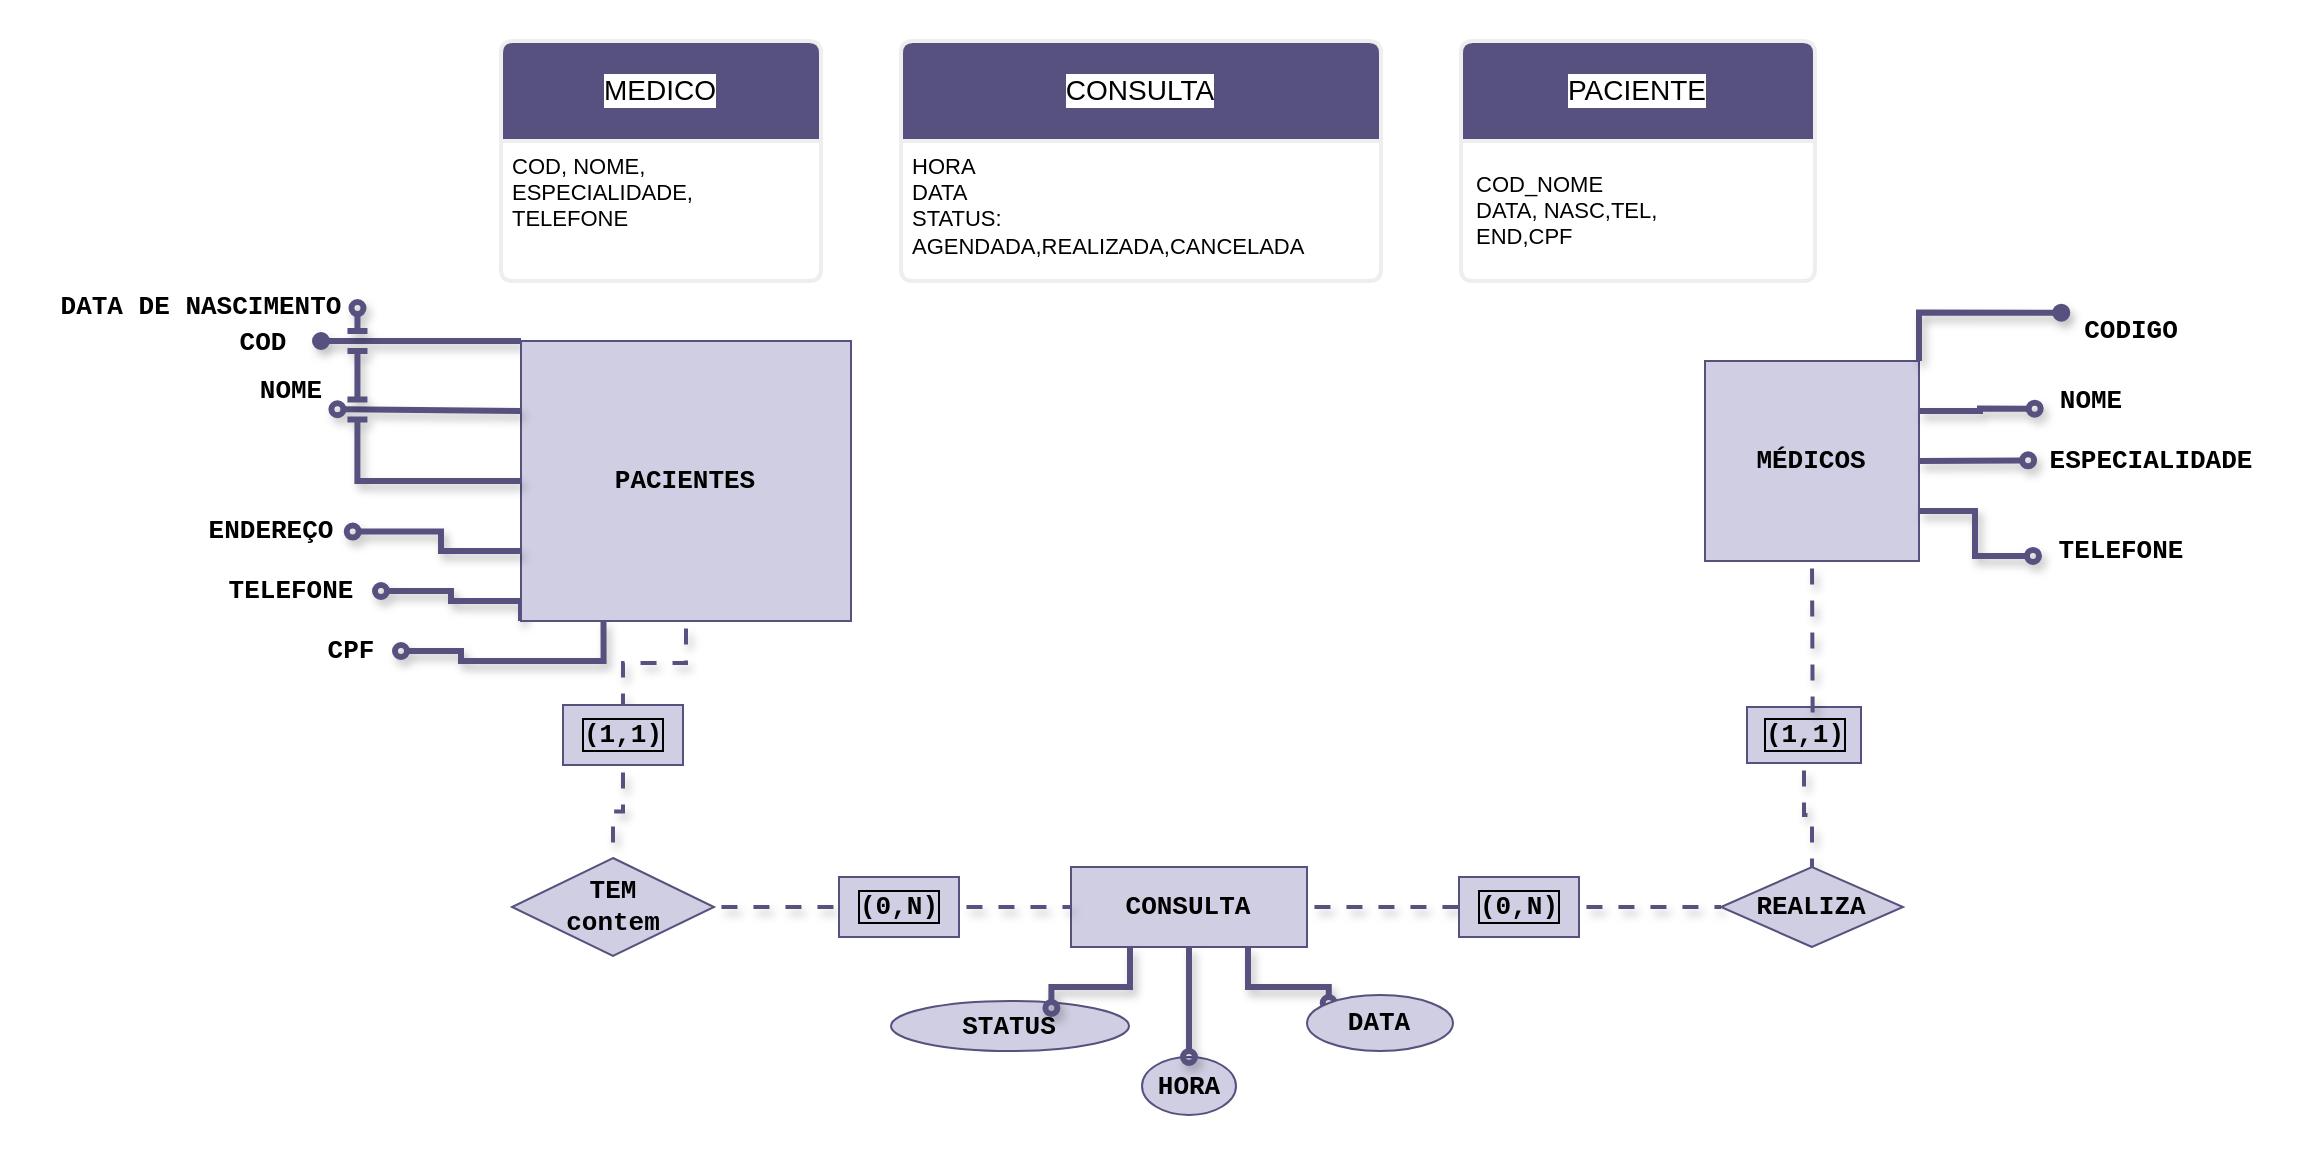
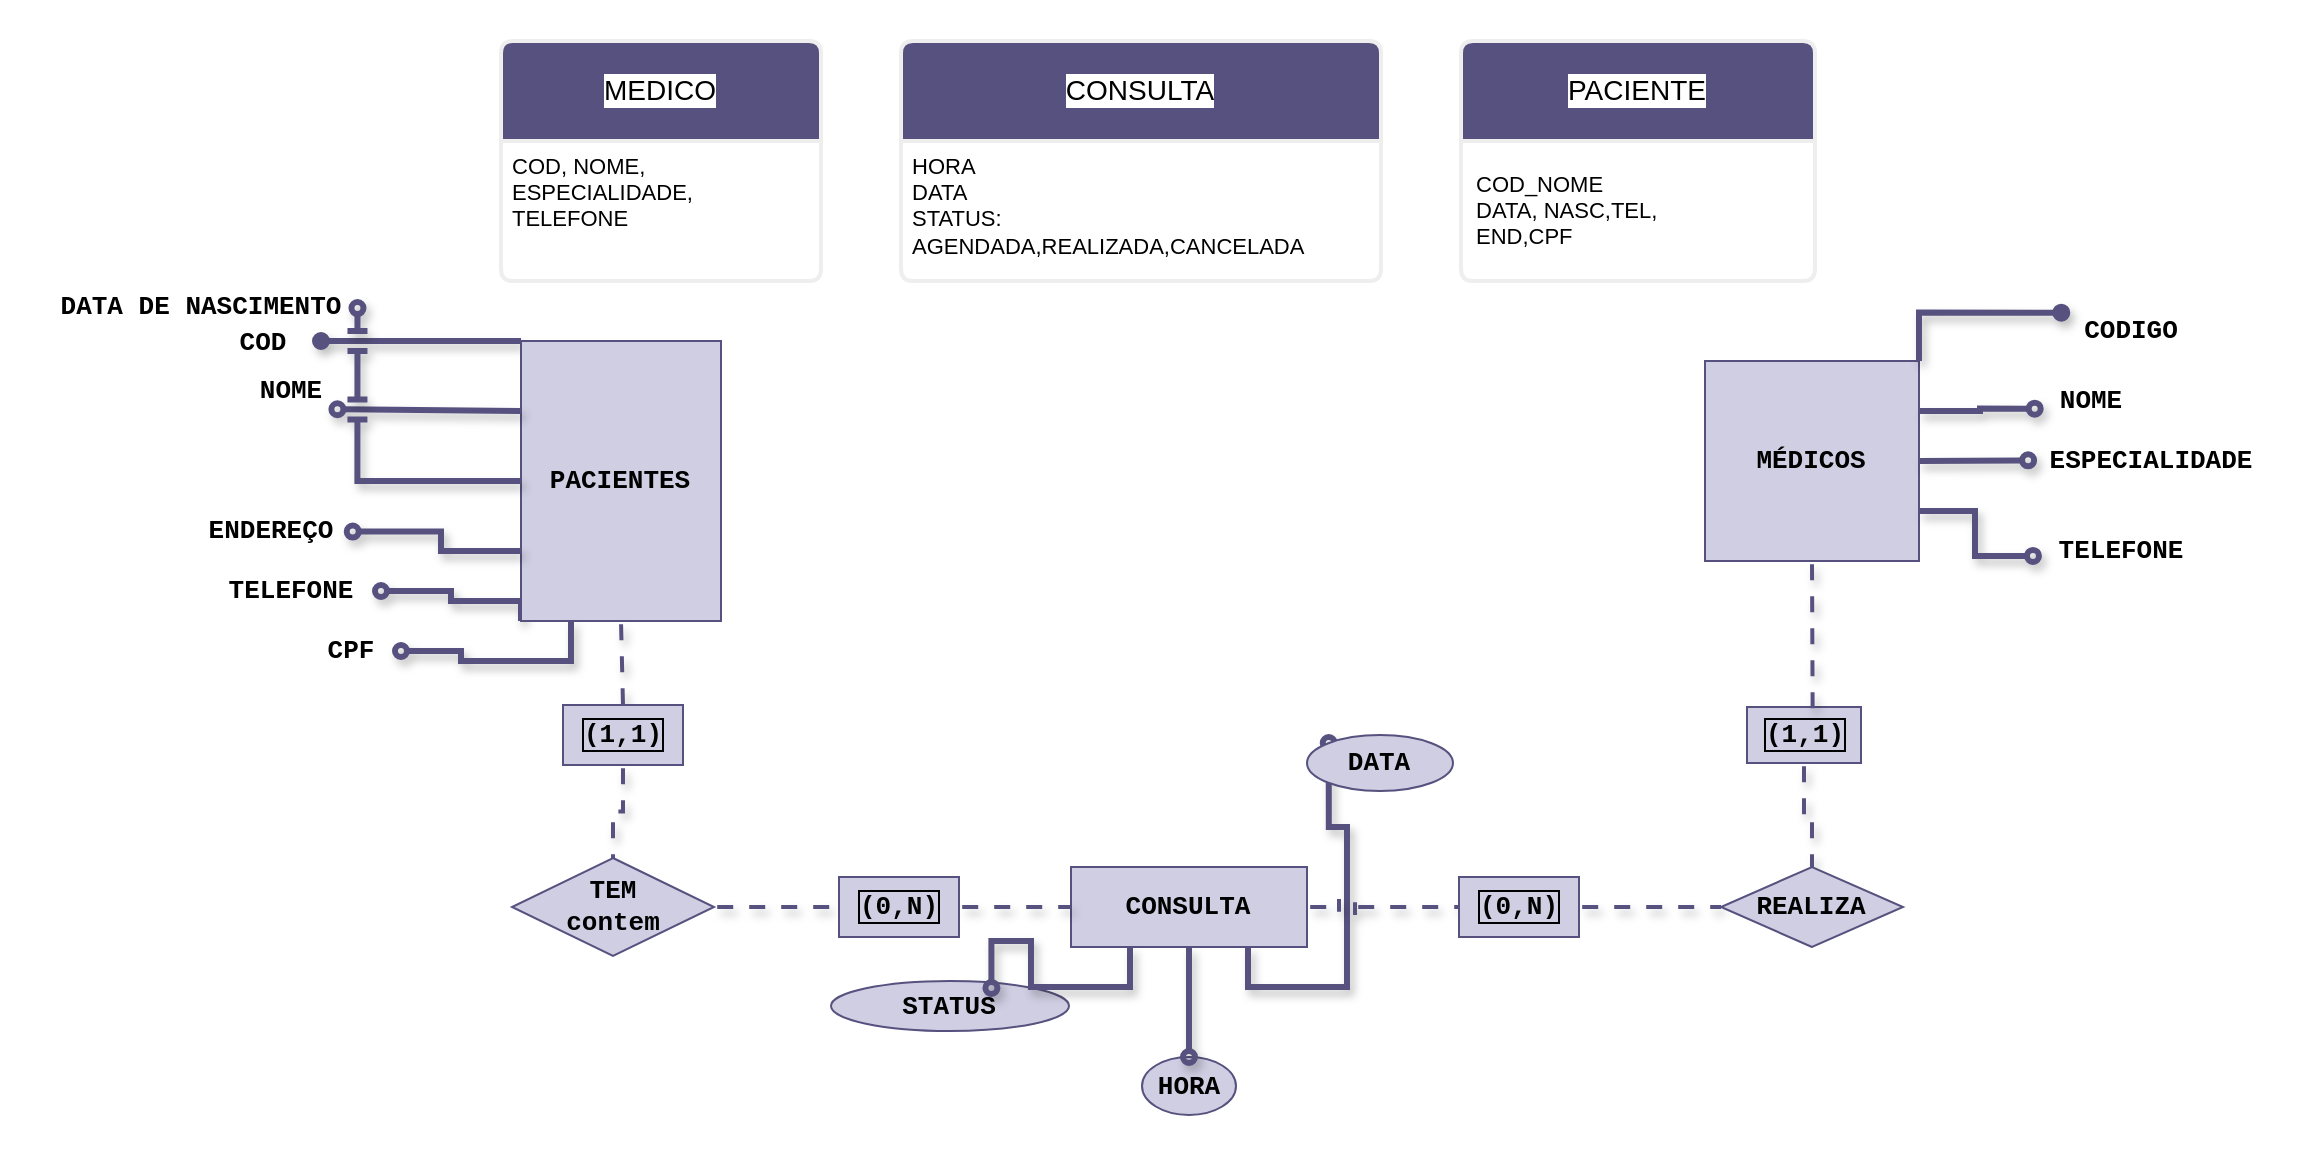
(686, 481) -> (621, 481)
(1380, 1023) -> (1380, 763)
(1010, 1026) -> (950, 1006)
